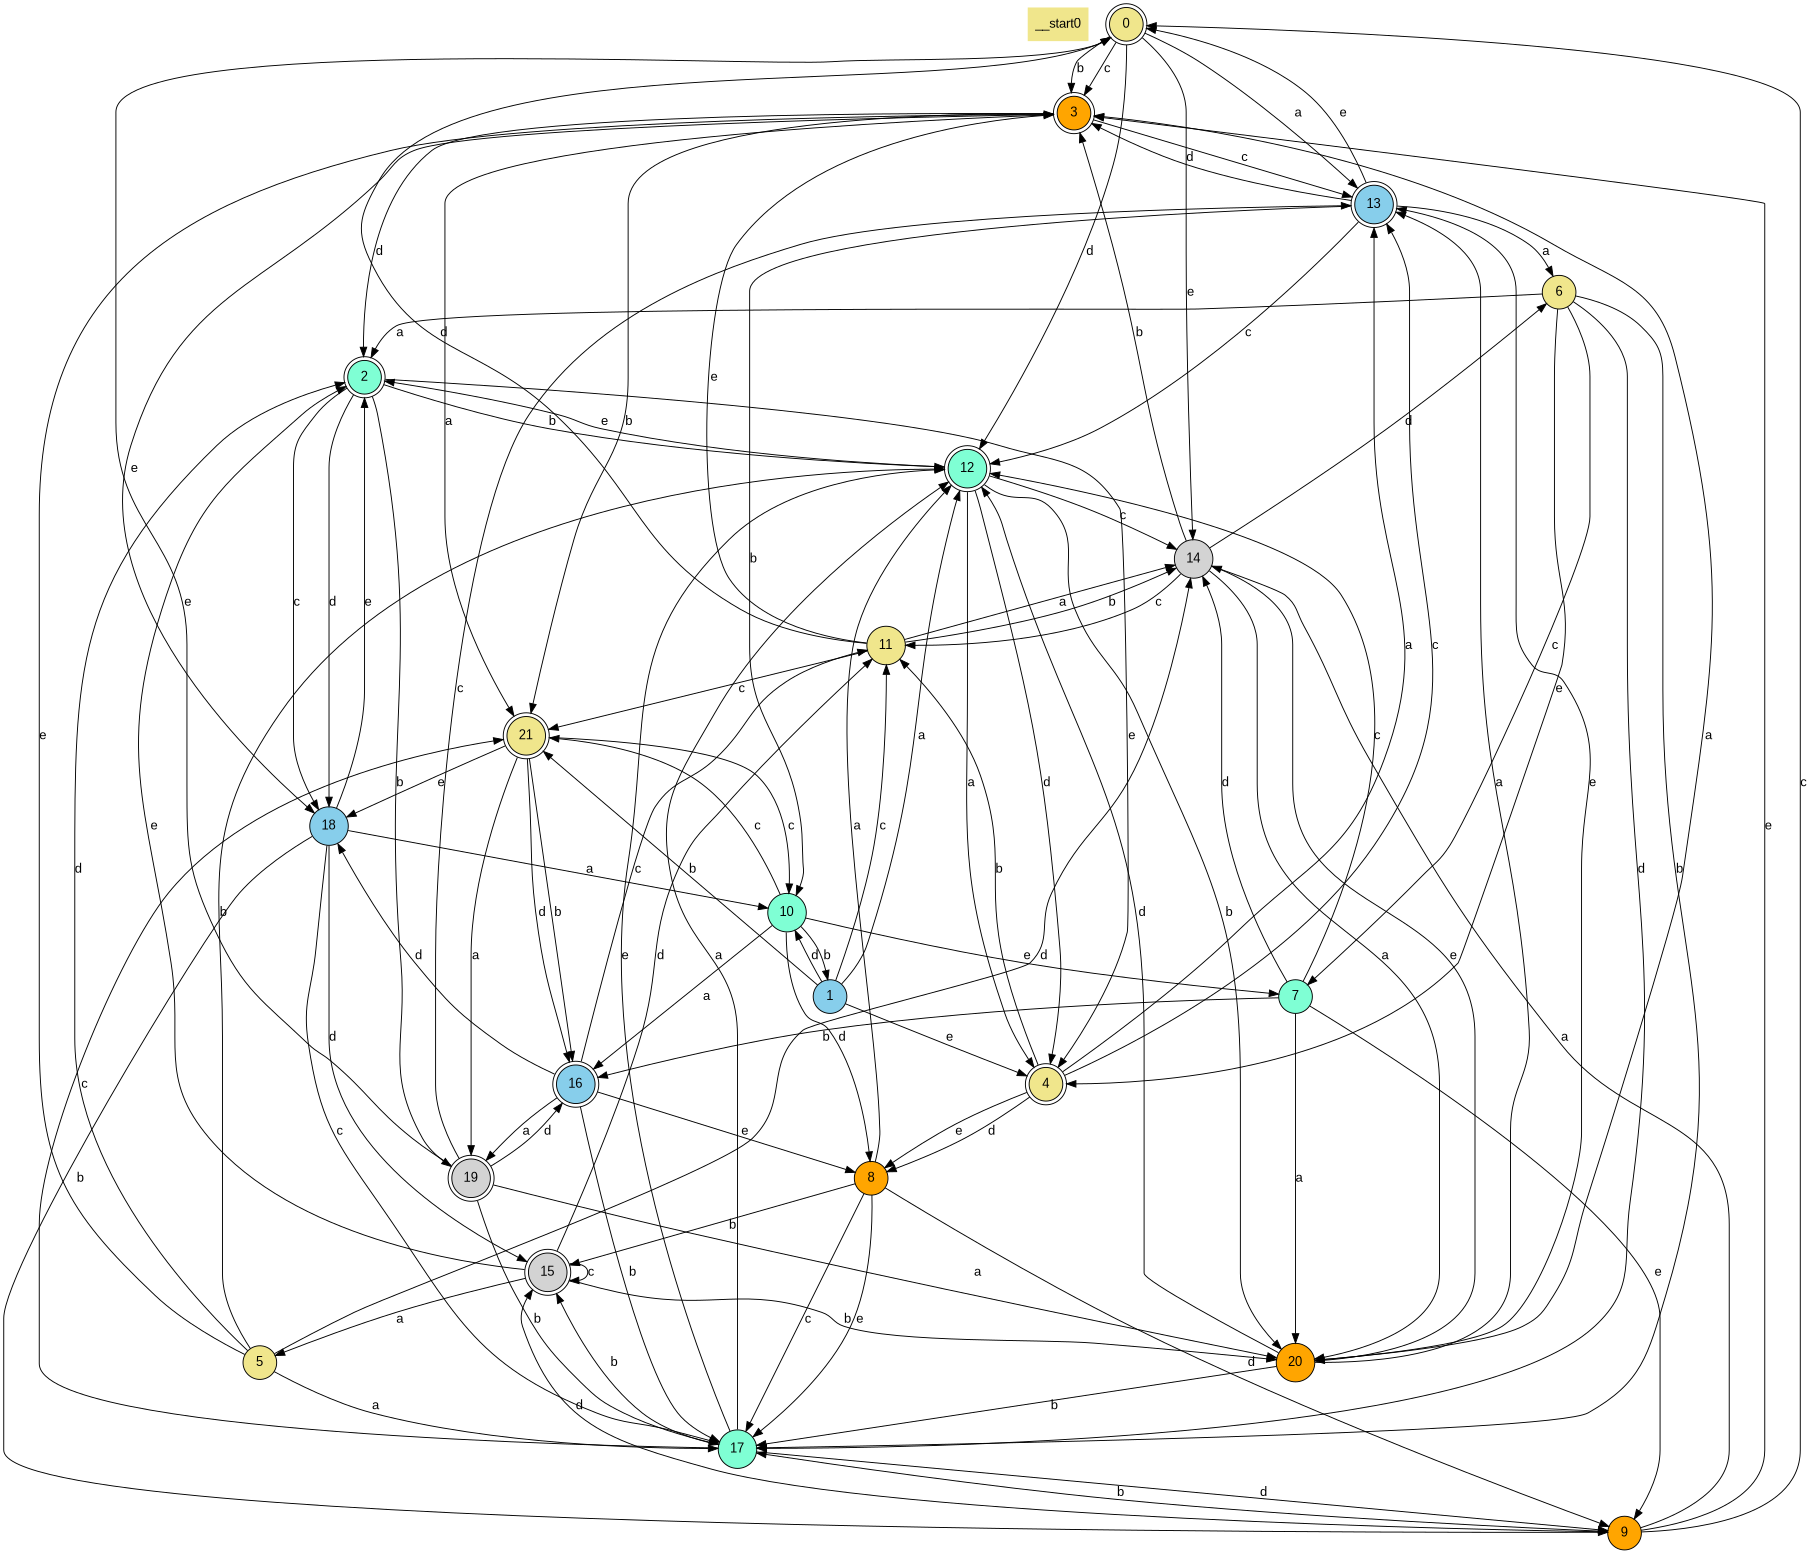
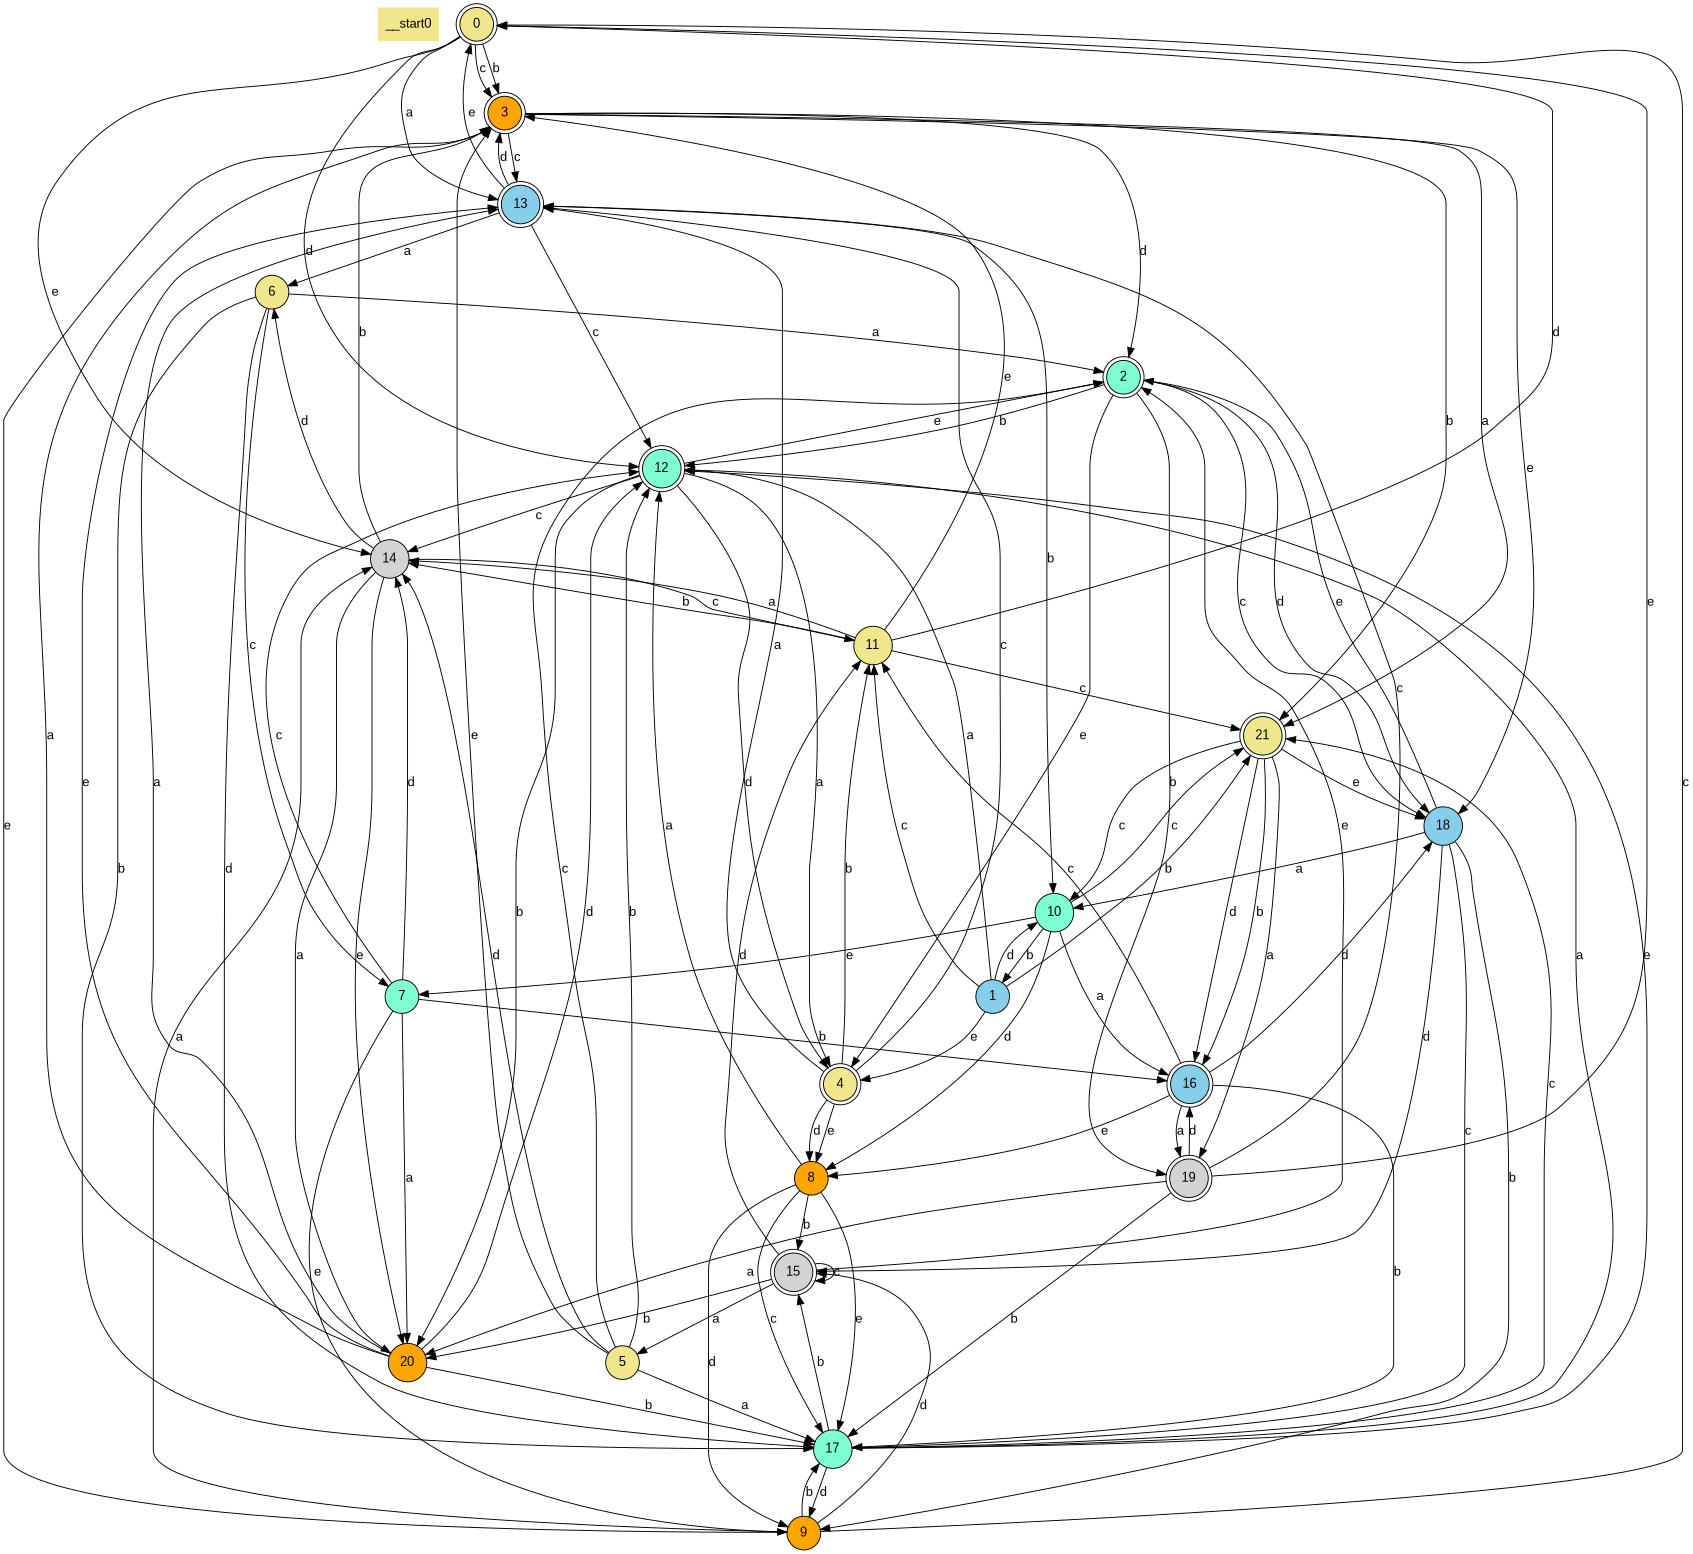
(1511, 814) -> none
(79, 869) -> (565, 869)
